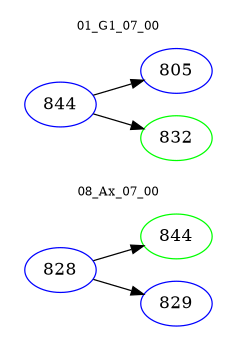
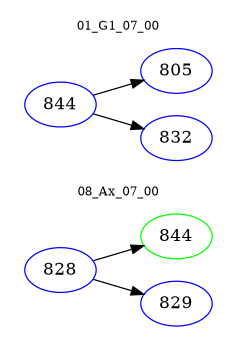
(176, 138) -> (176, 138)
